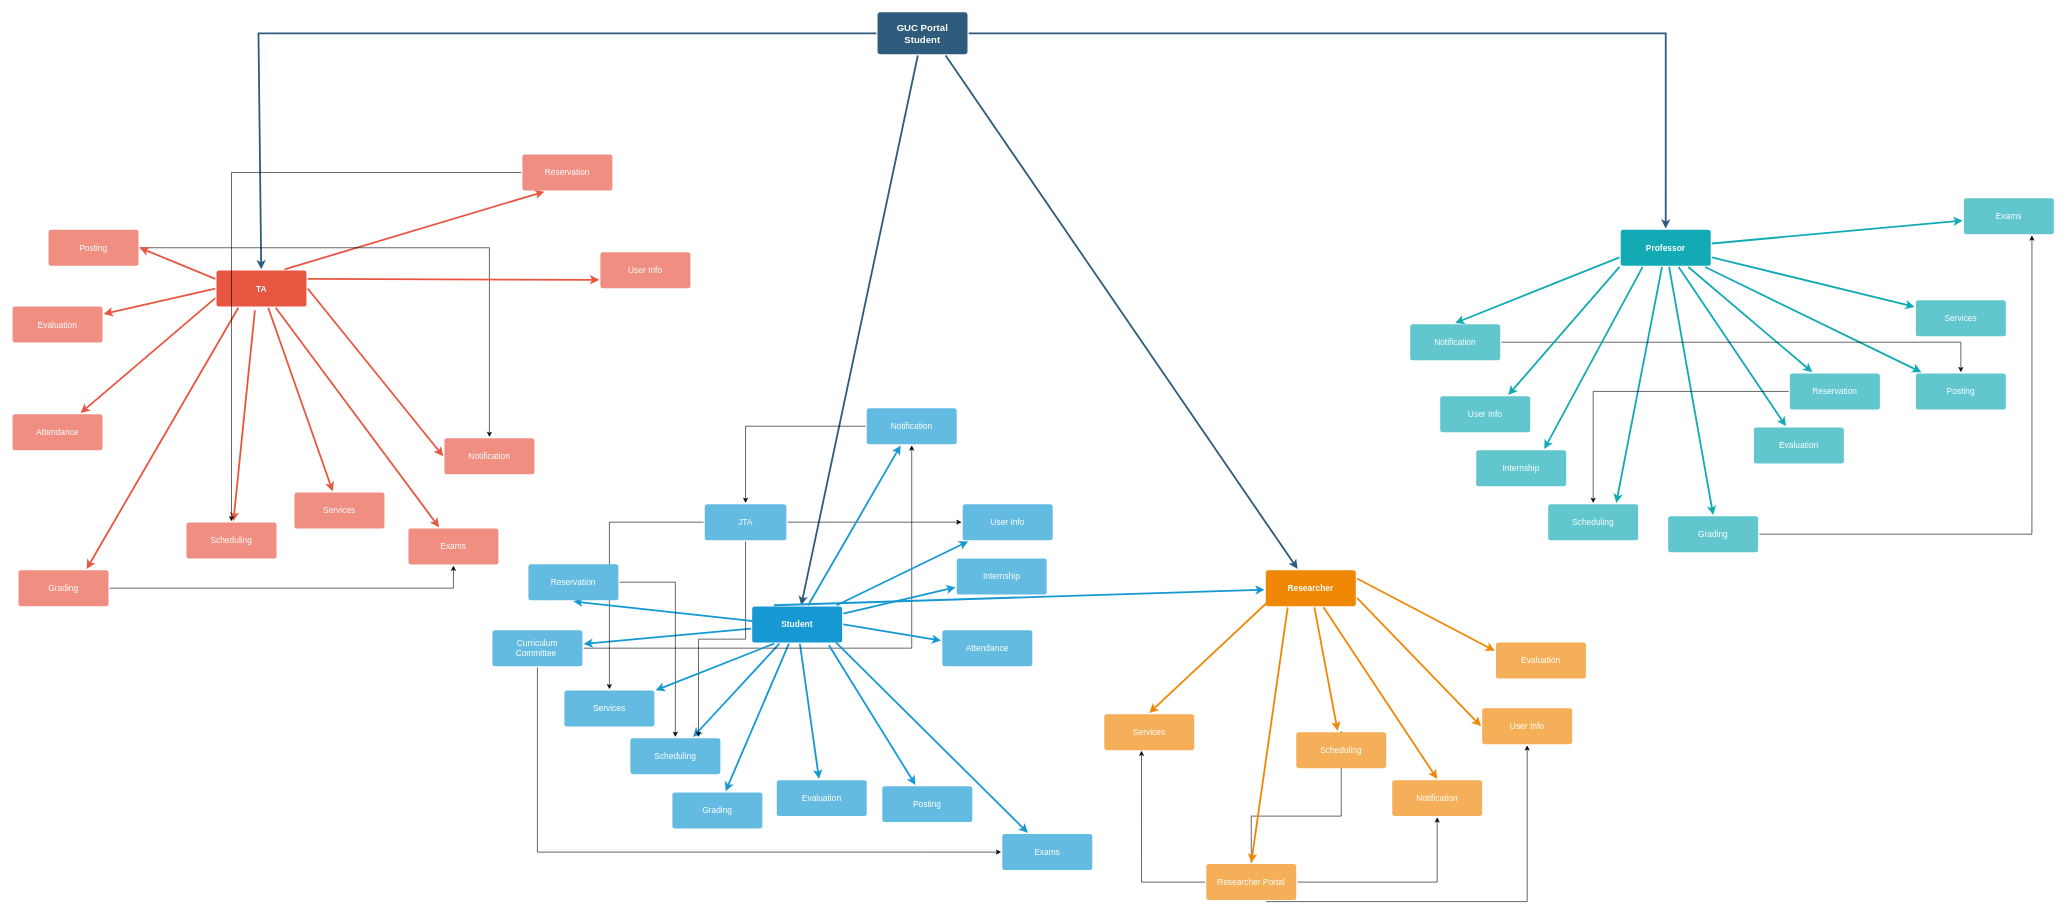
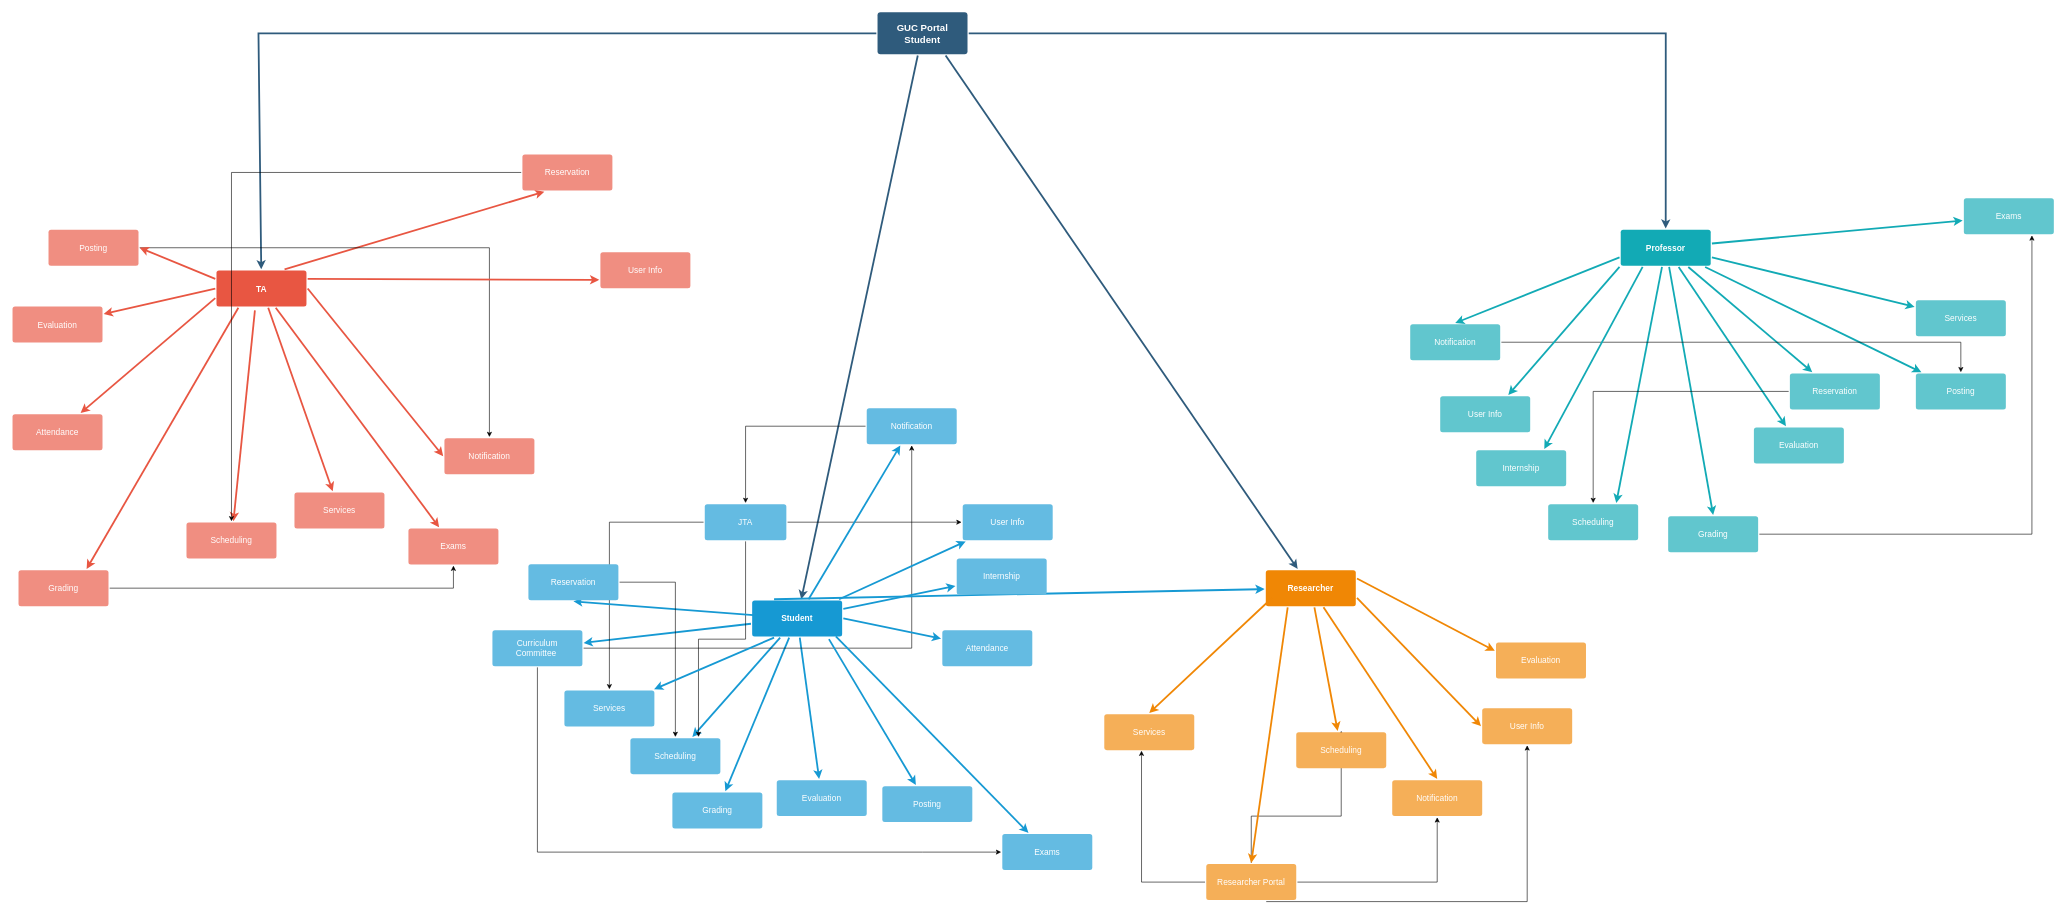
(797, 625) -> (797, 619)
